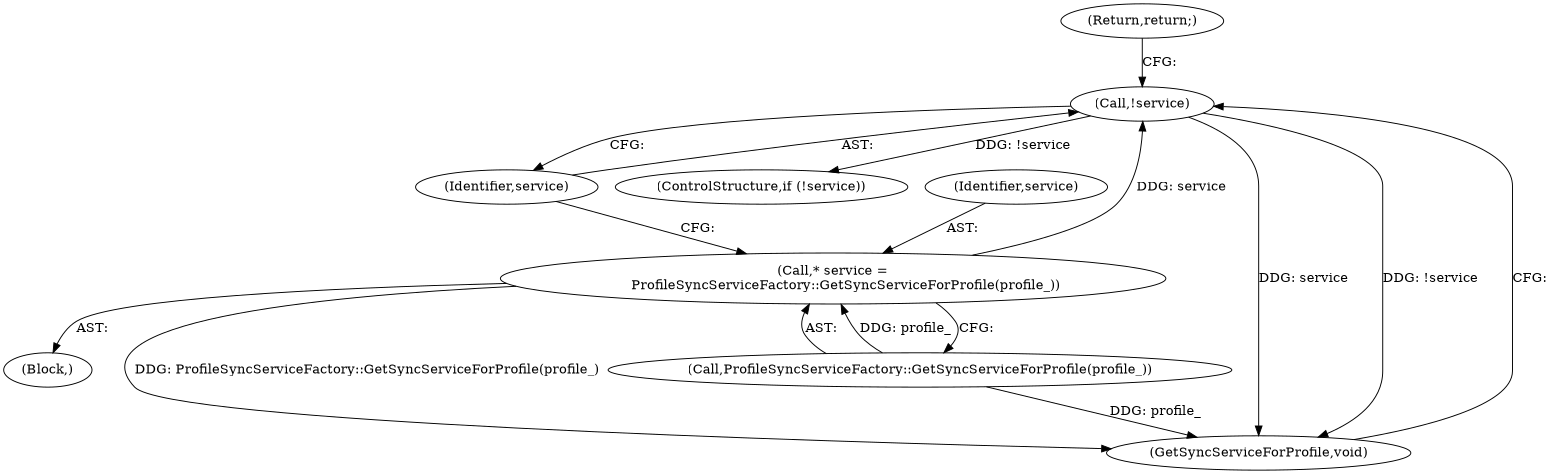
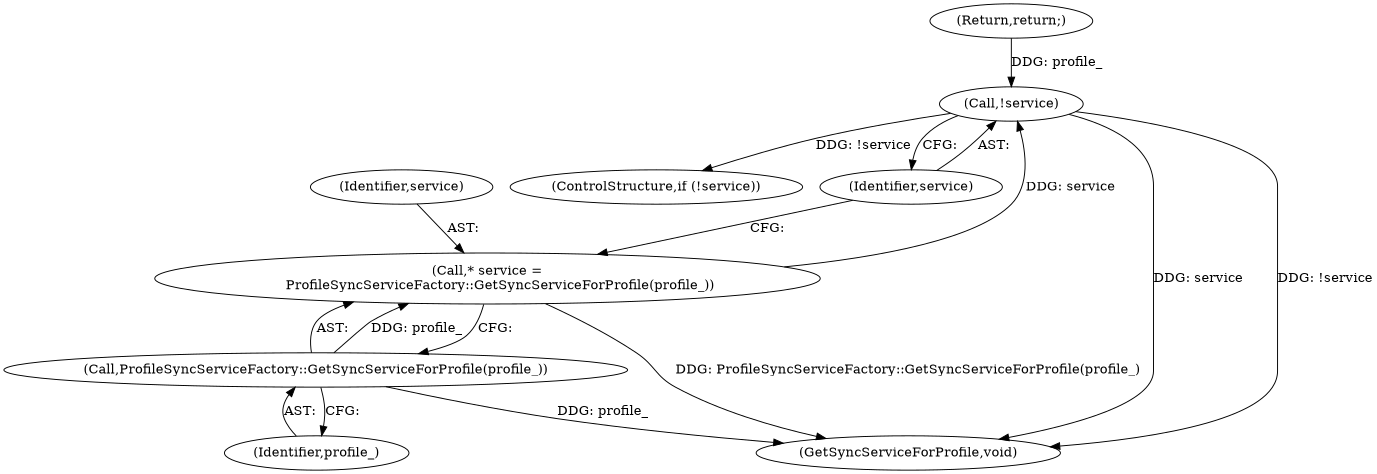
(1162, 62) -> (1057, 62)
(1512, 212) -> none
(48, 370) -> none
none -> (317, 453)
